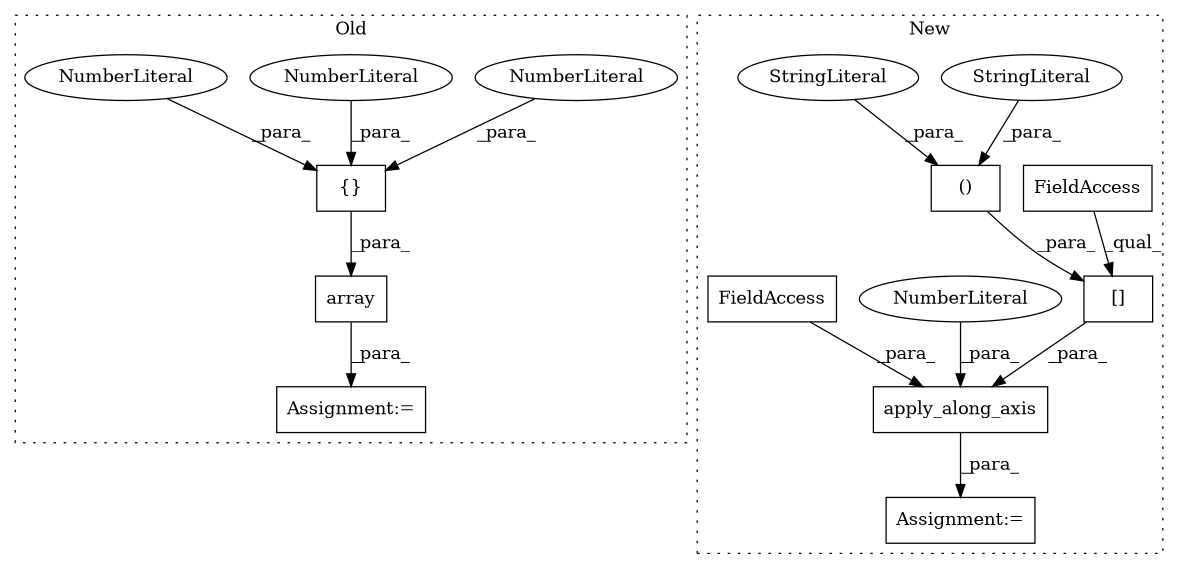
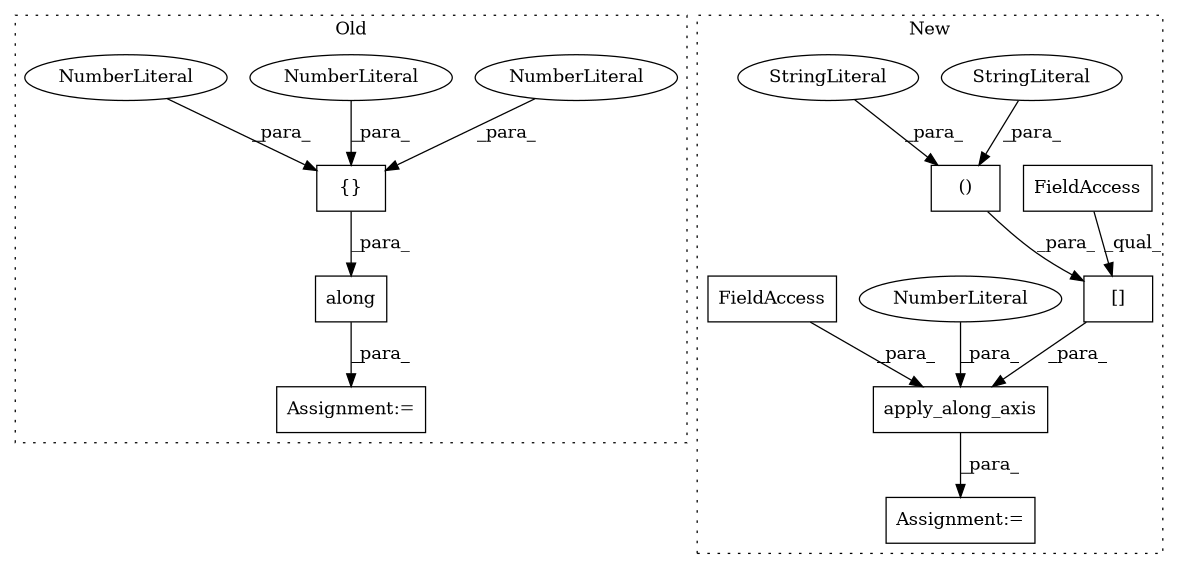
(351, 299) -> (351, 299)
